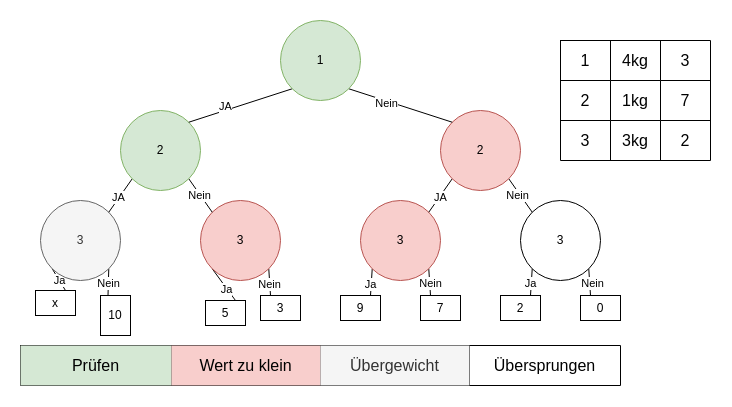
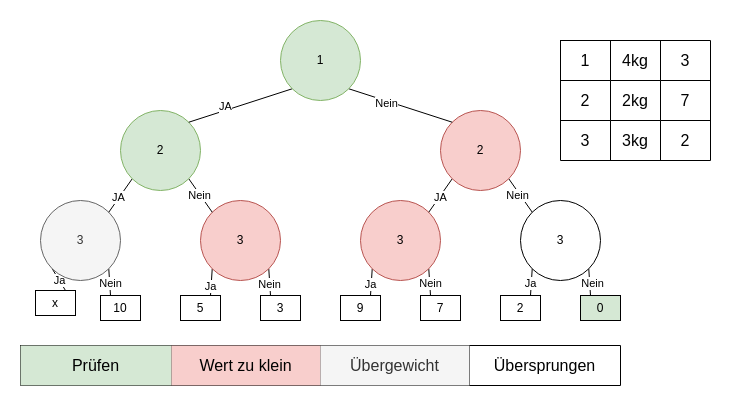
(636, 101) -> (636, 101)
(601, 308) -> (601, 308)
(226, 313) -> (201, 308)
(116, 316) -> (121, 308)
